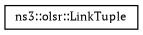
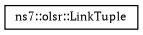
(71, 17) -> (71, 17)
